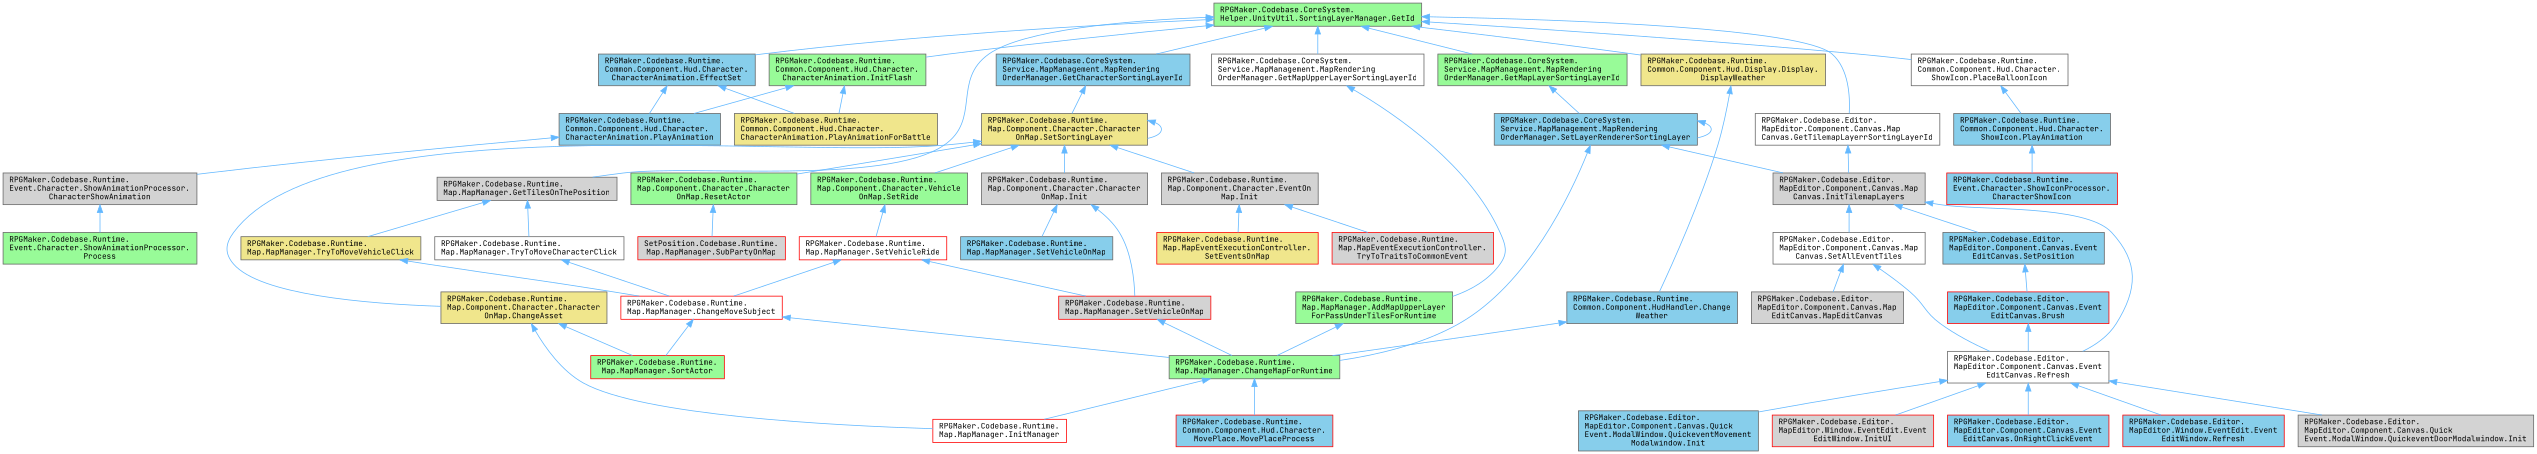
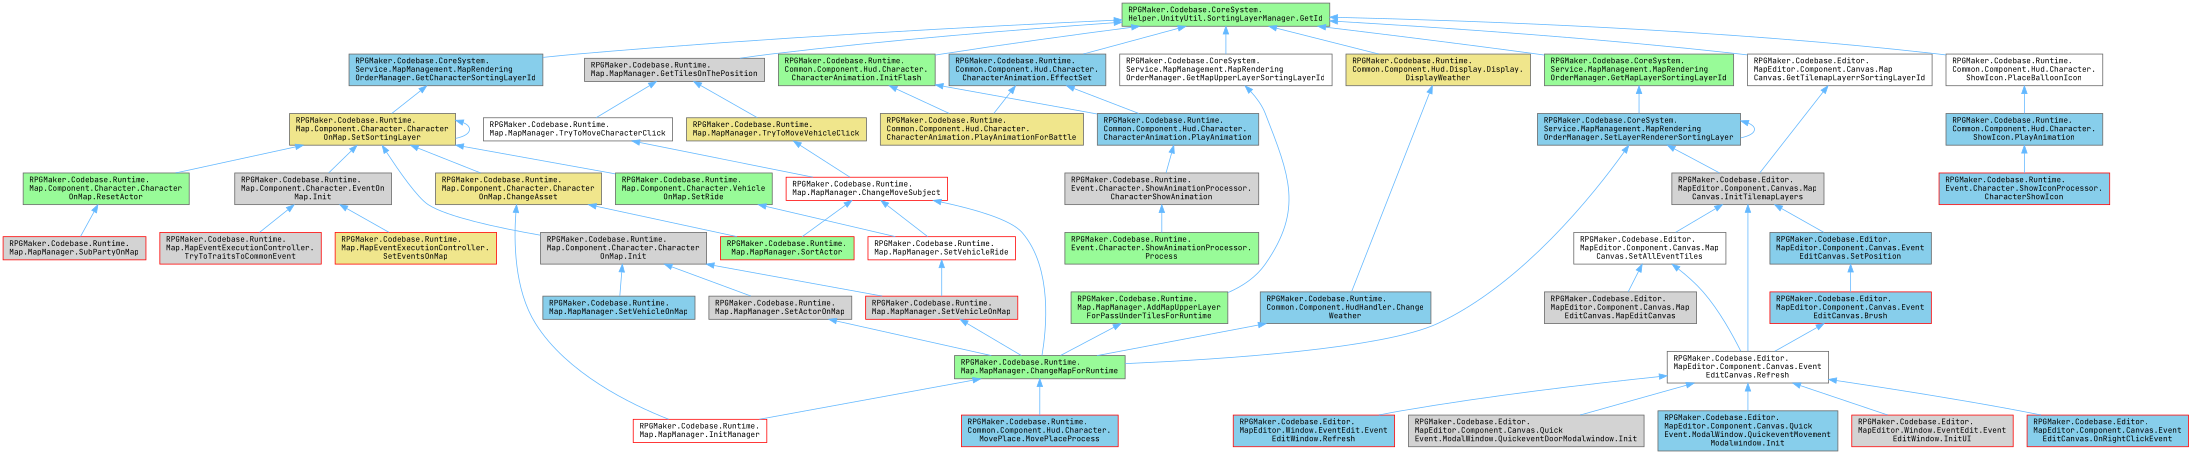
(712, 248) -> (75, 248)
(784, 279) -> (907, 221)
none -> (780, 308)
